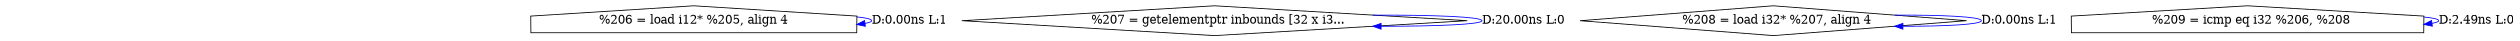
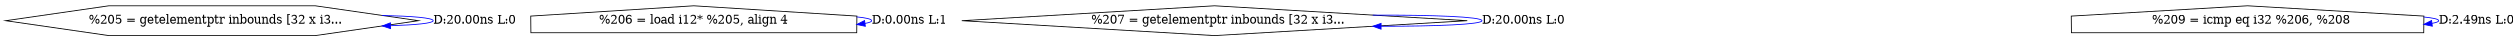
none -> (212, 21)
(1773, 21) -> none
